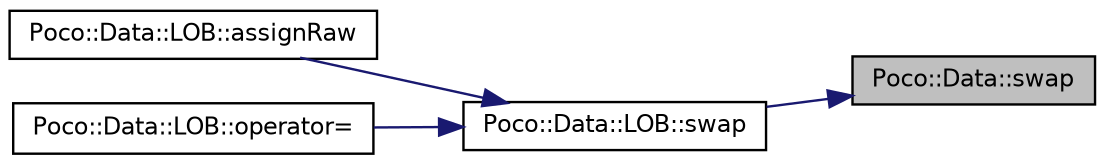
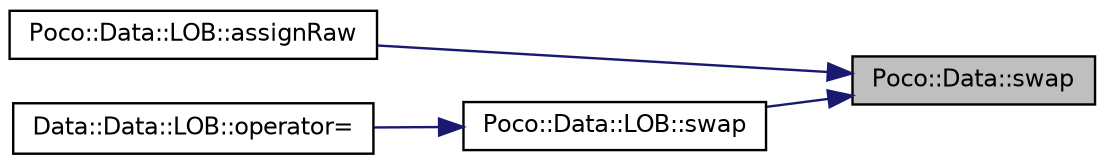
(392, 78) -> (602, 59)
(193, 128) -> (193, 128)
